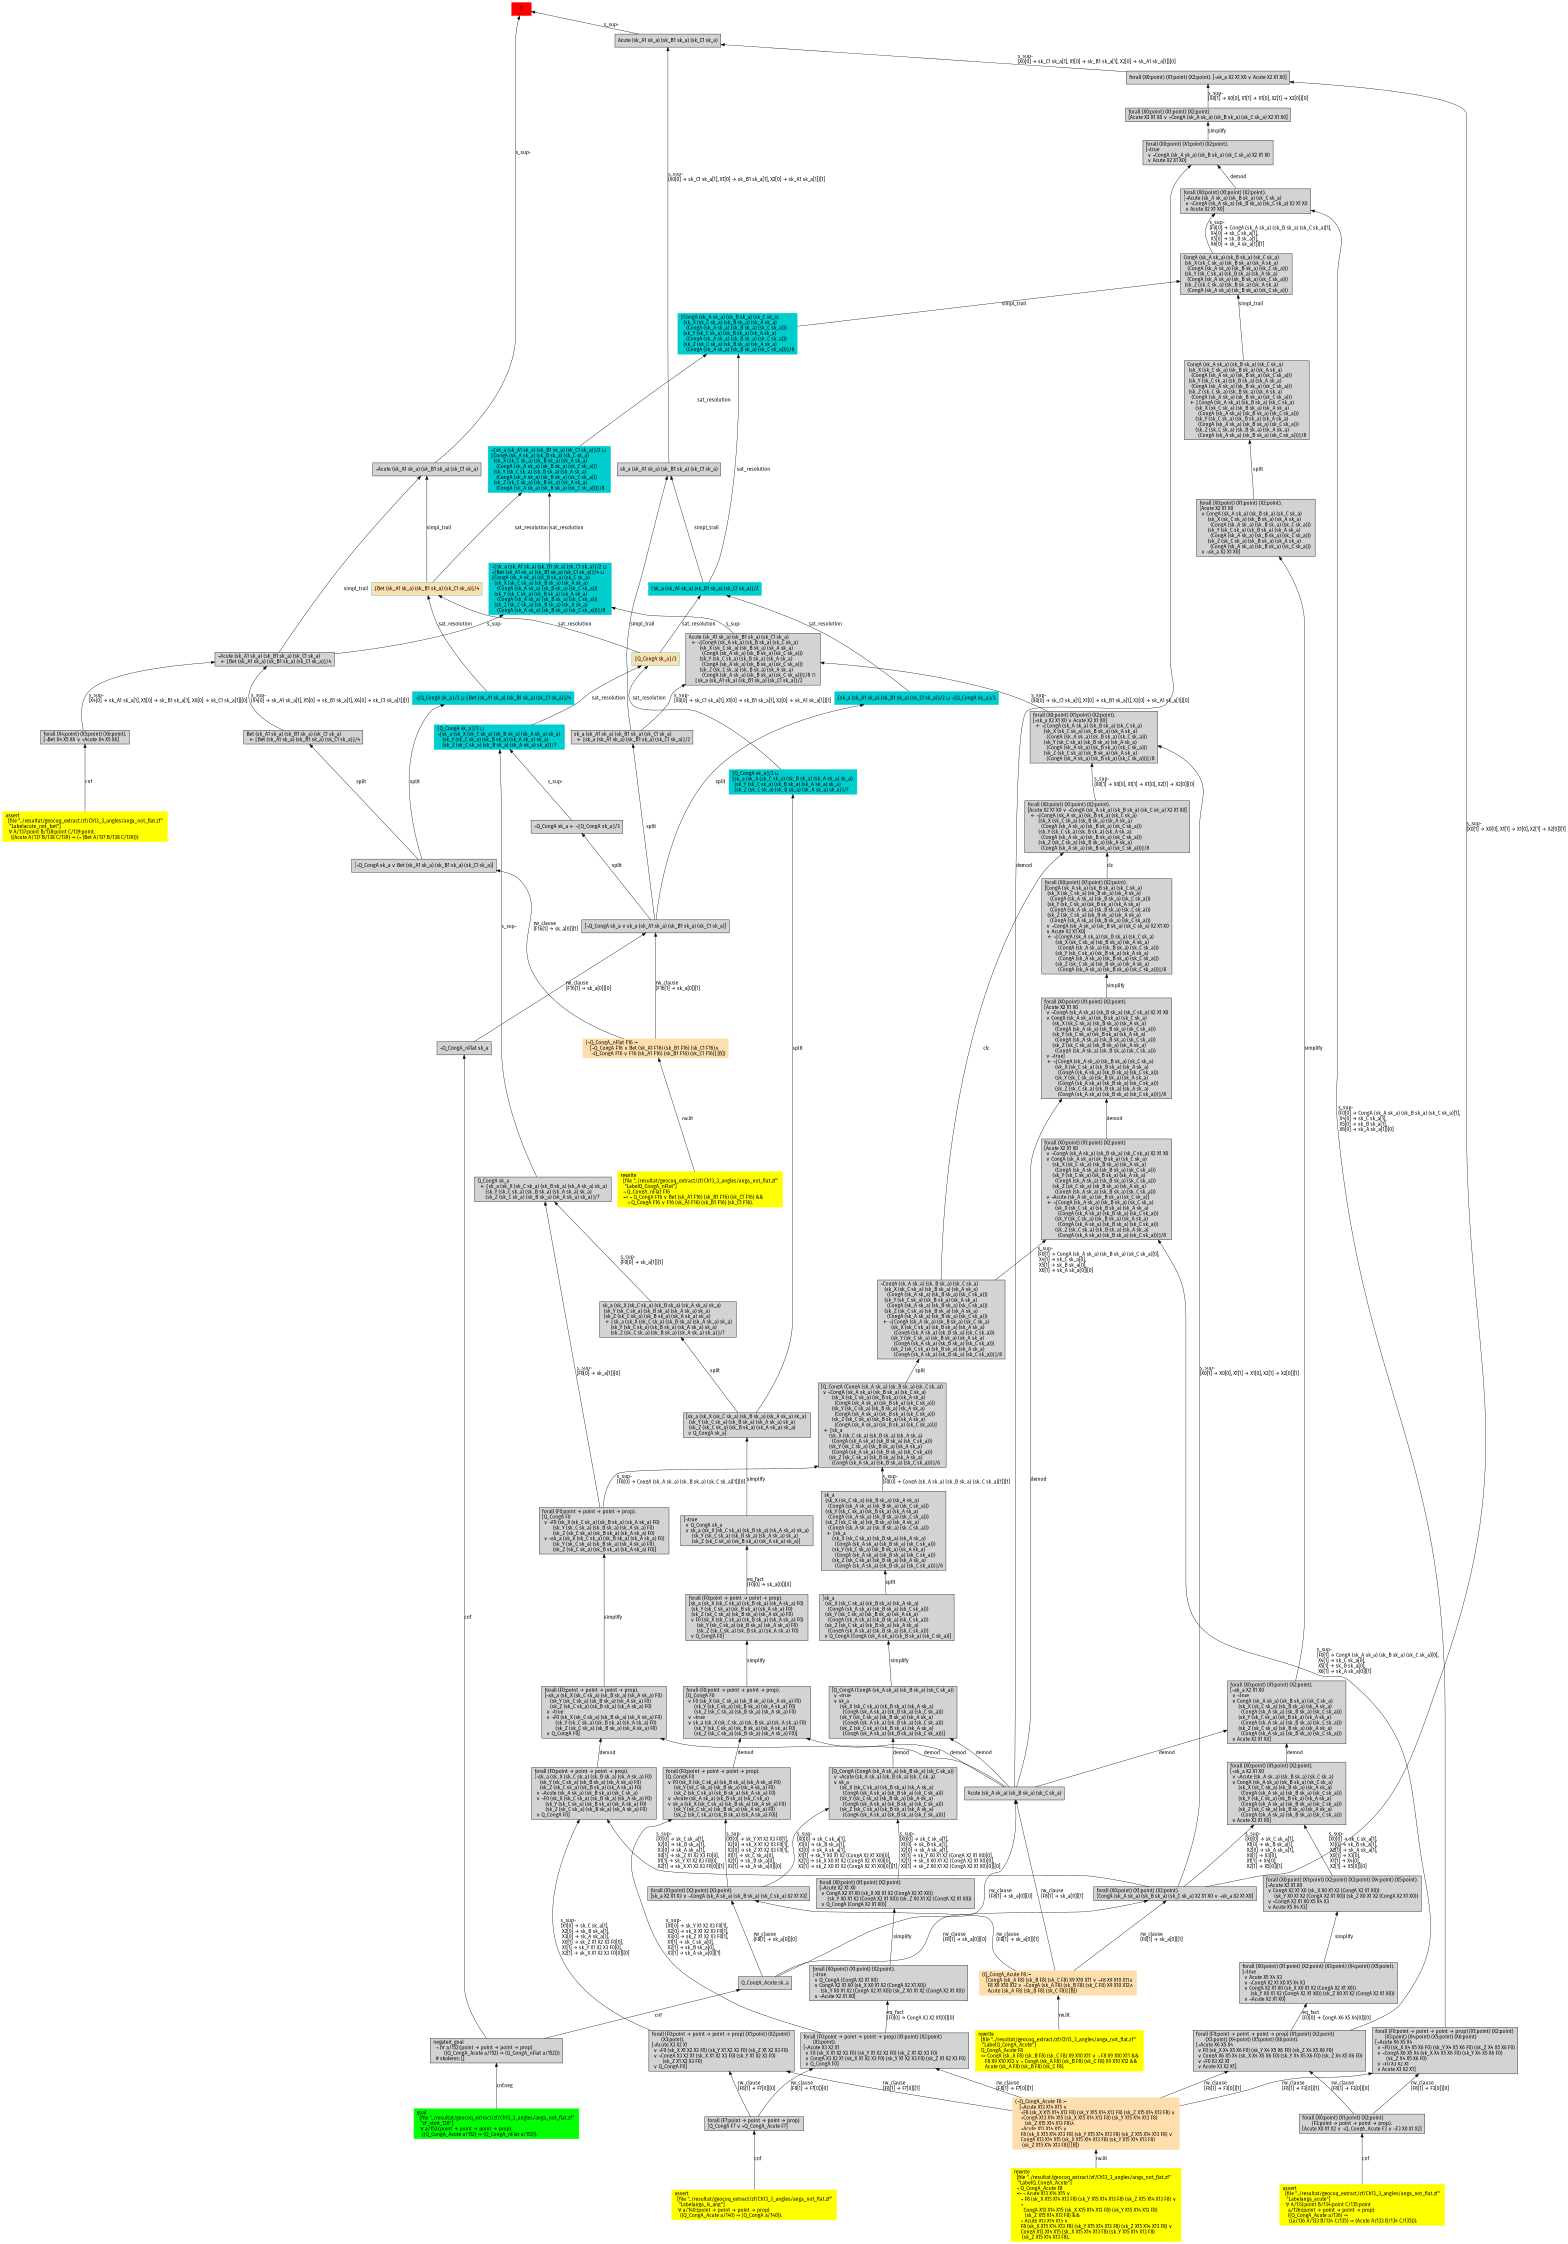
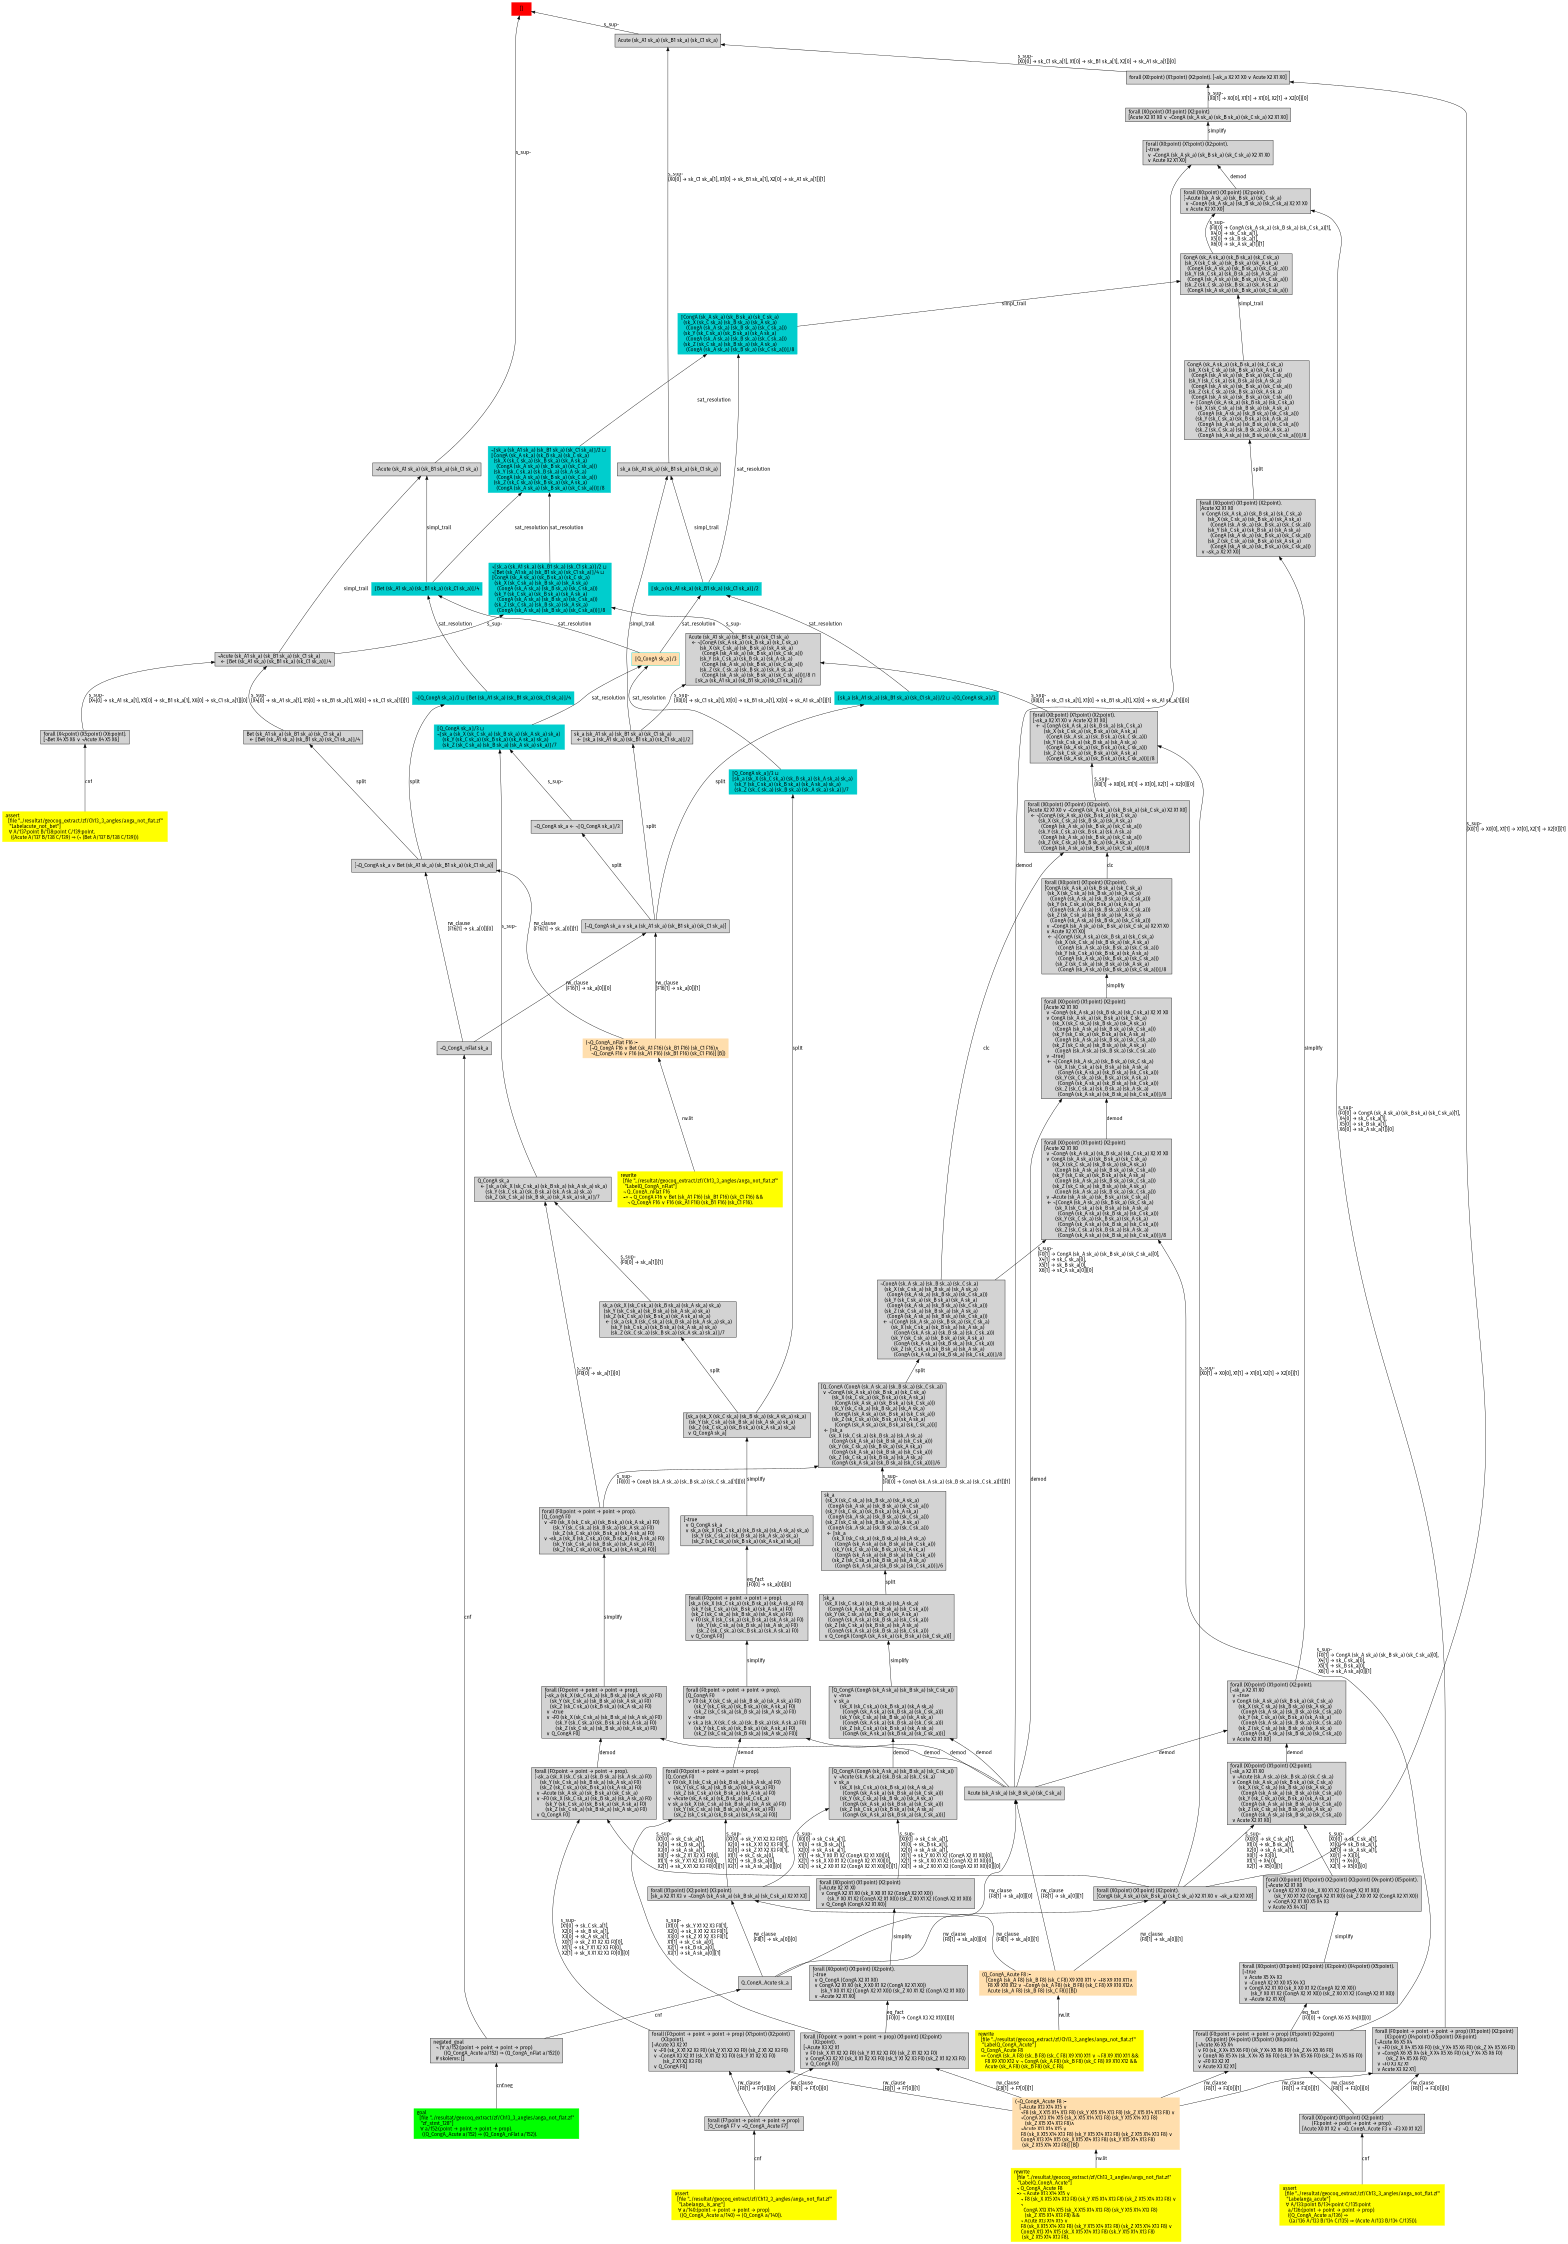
(427, 589) -> (427, 589)
none -> (444, 959)
